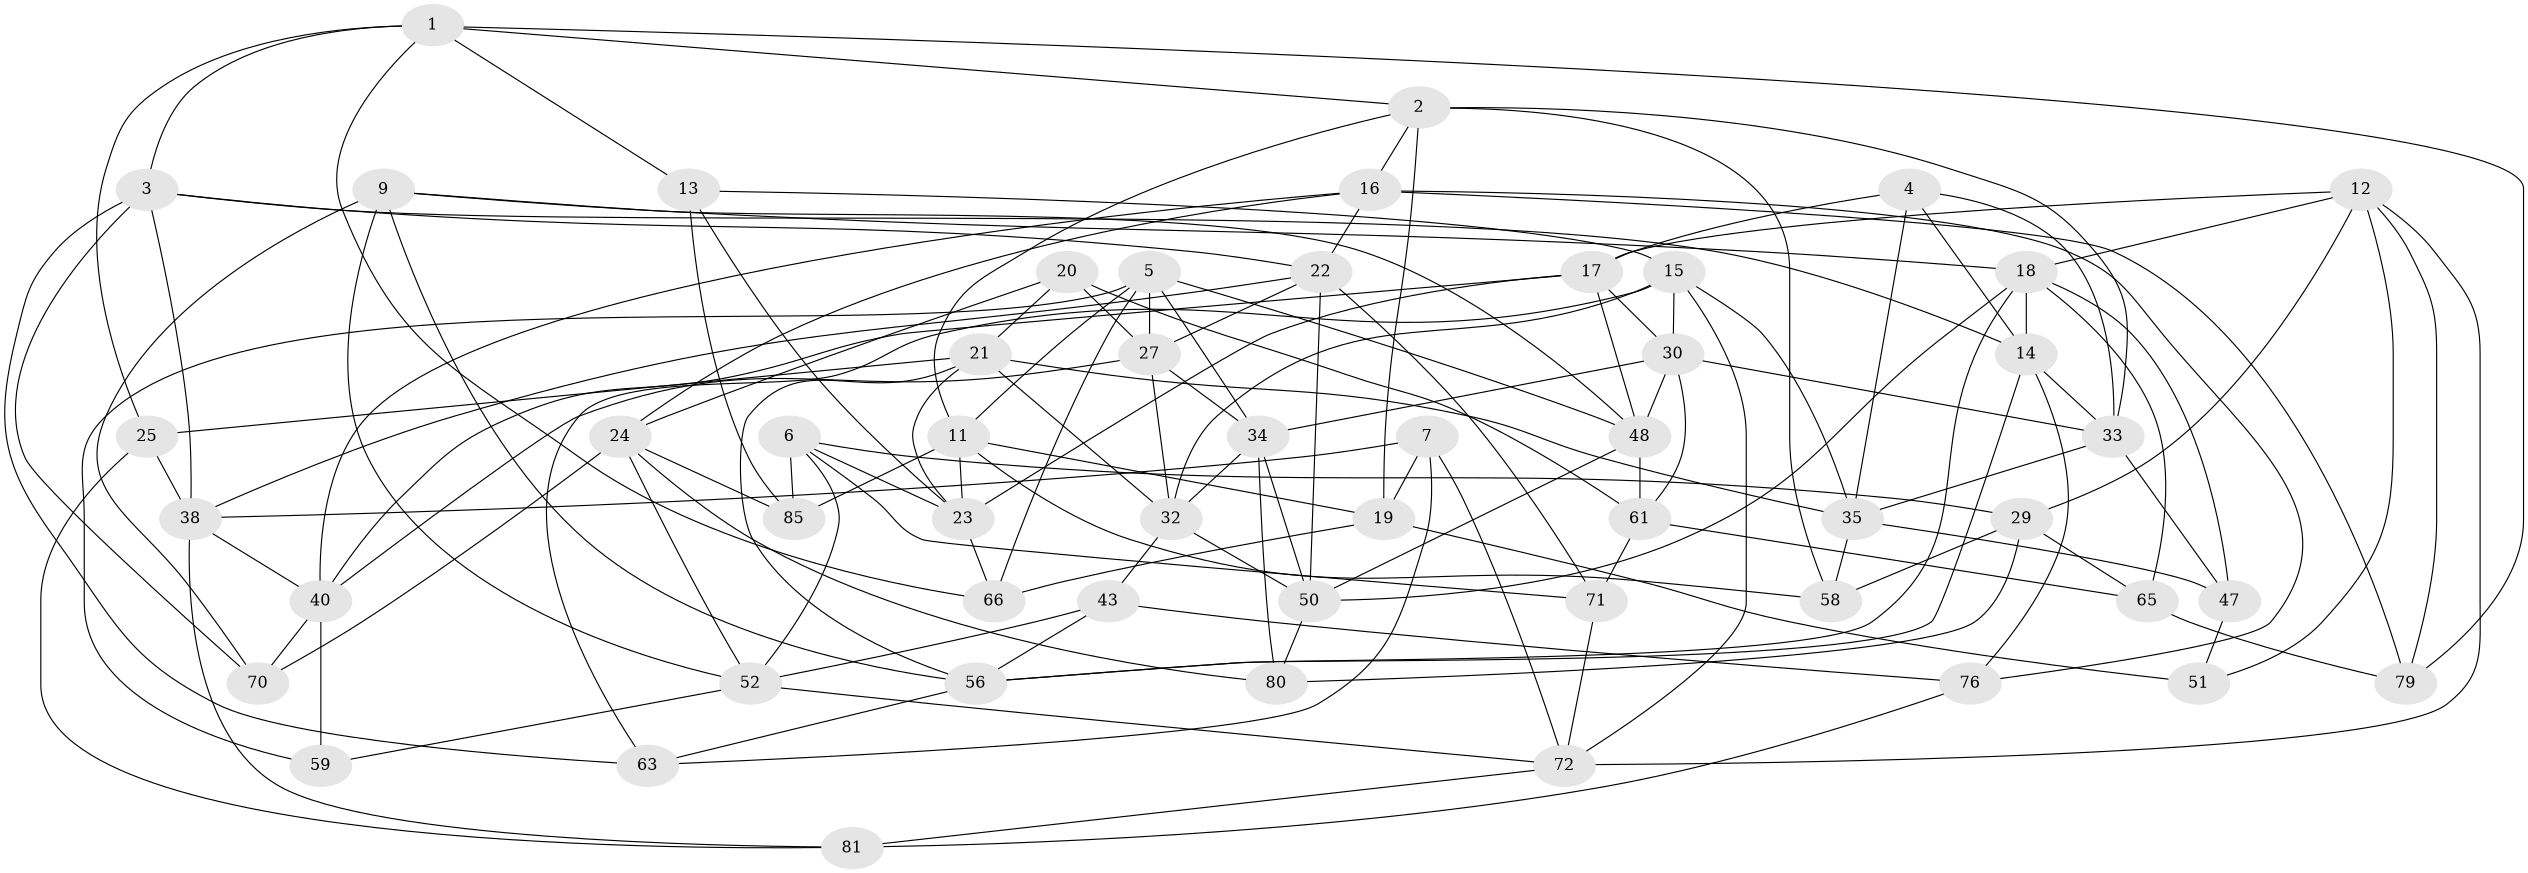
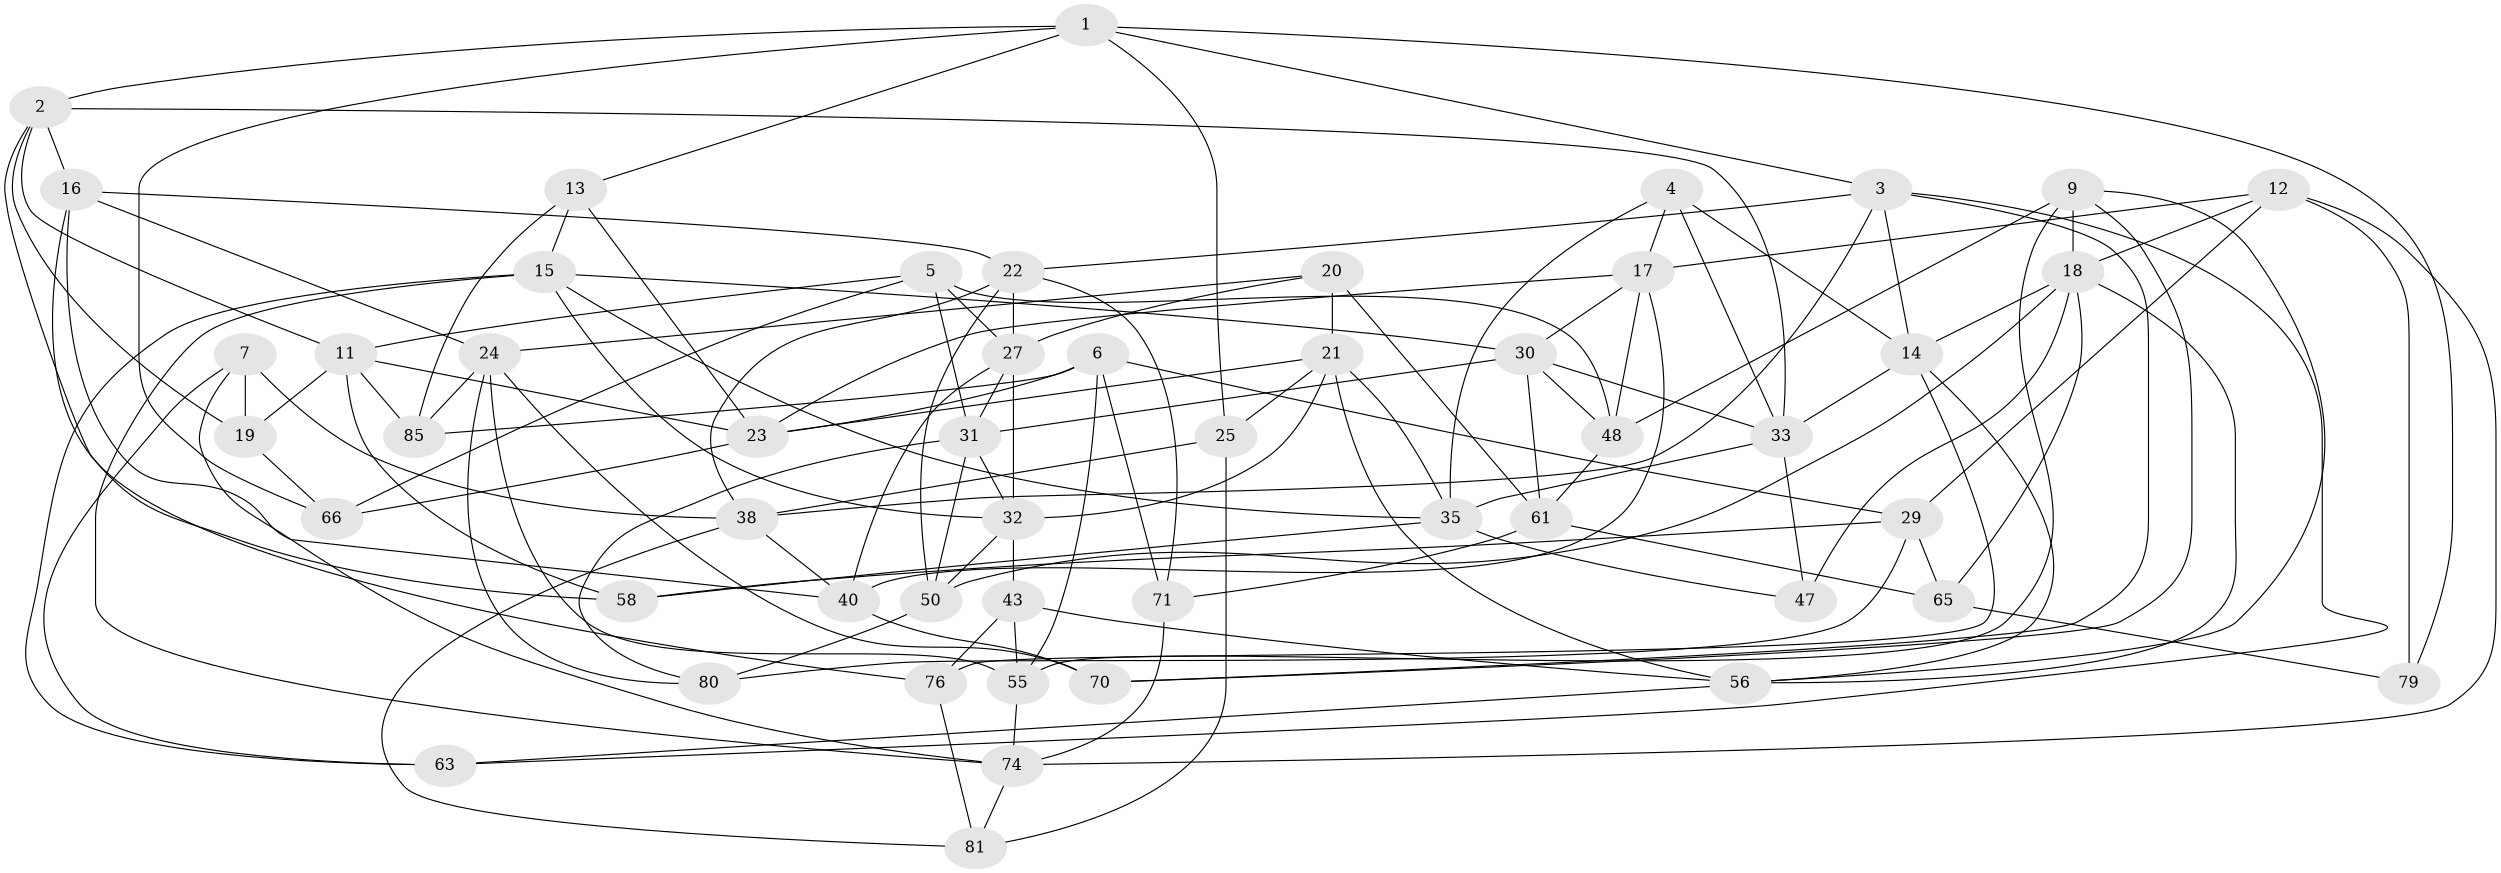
(2076, 242) -> none
(1258, 437) -> (970, 437)
(1482, 515) -> none
(751, 684) -> (1018, 684)
(2199, 684) -> none
(321, 766) -> none
(1565, 766) -> (1012, 766)
